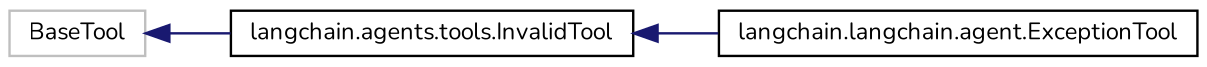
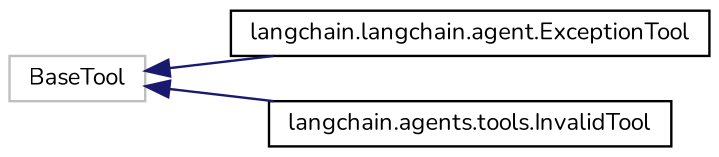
(688, 33) -> (221, 62)
